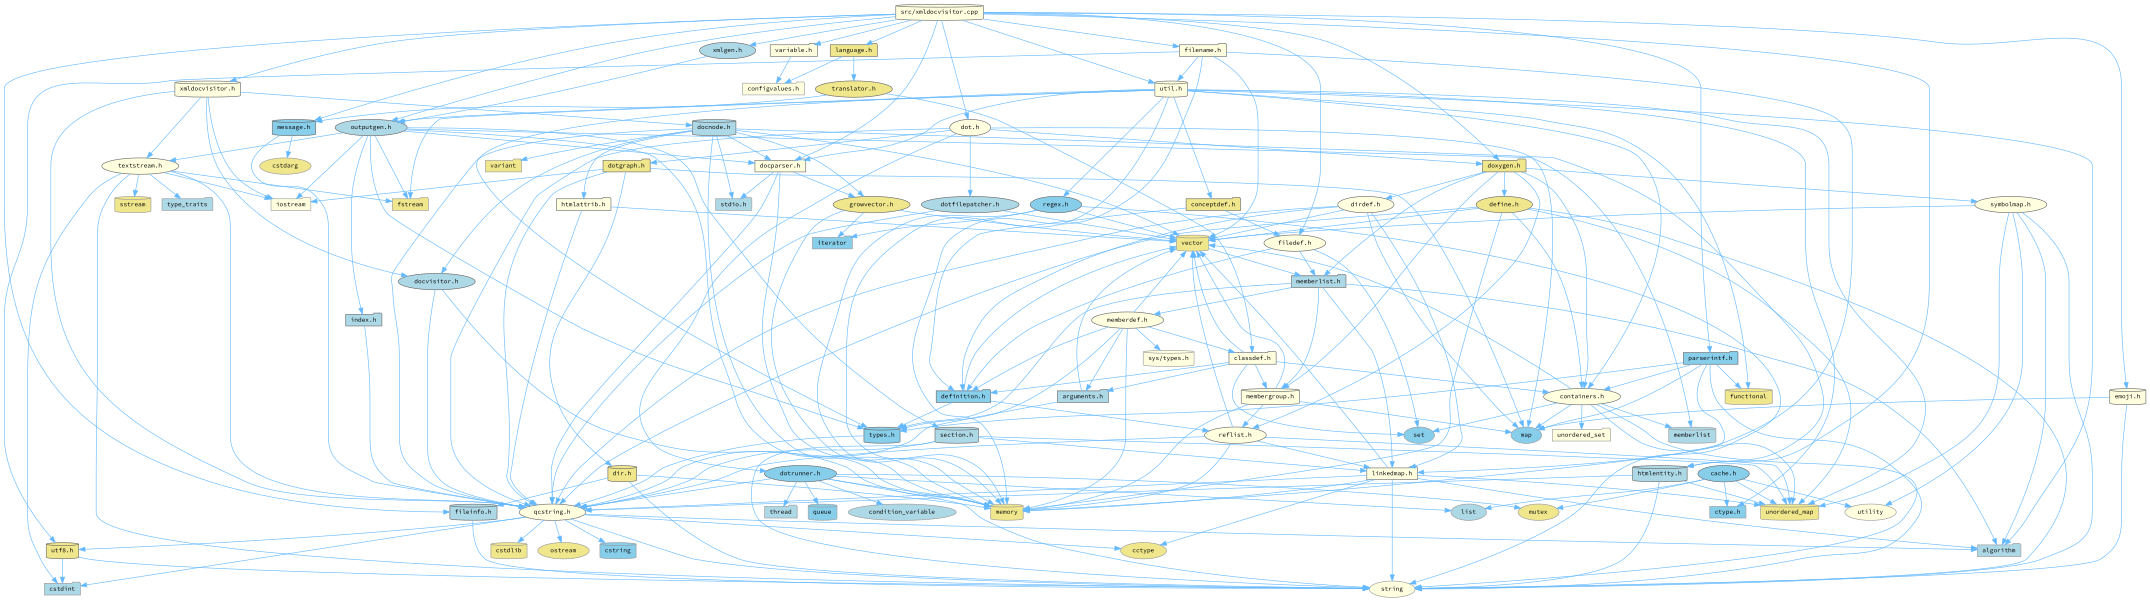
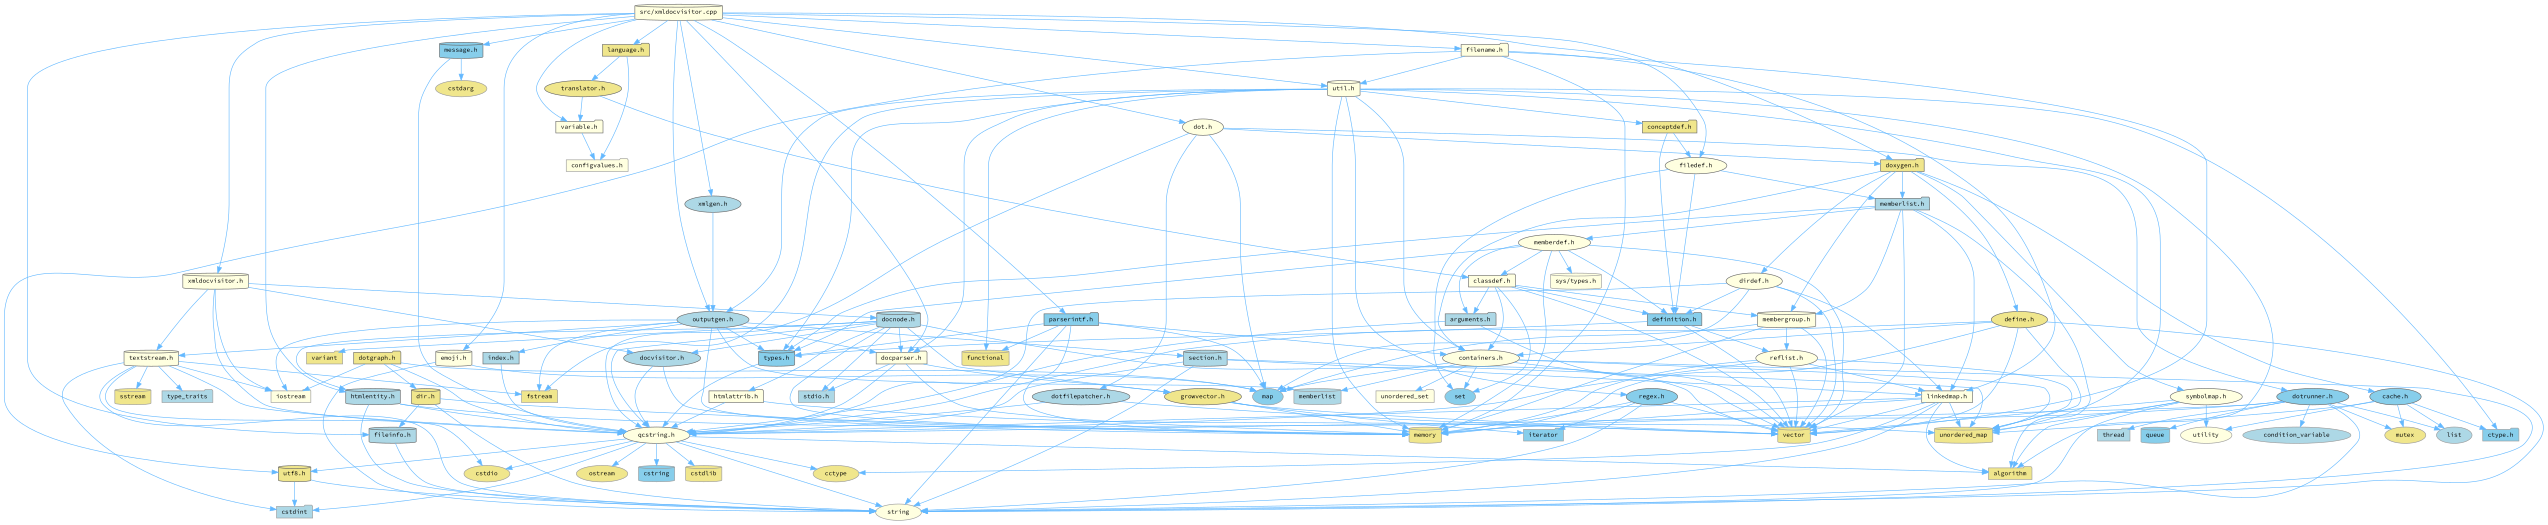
(574, 107) -> (581, 106)
(804, 146) -> none
(140, 166) -> (151, 358)
(1252, 261) -> (1904, 341)
(1449, 323) -> (2127, 287)
none -> (487, 474)
(1999, 551) -> (2010, 474)
